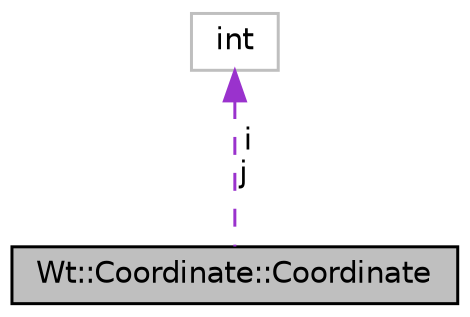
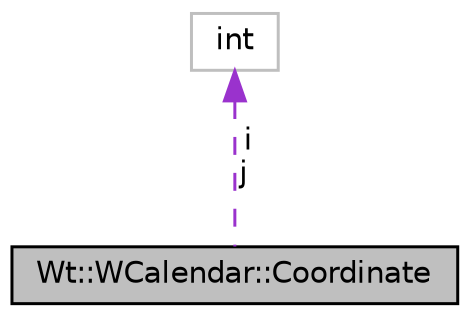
(235, 275) -> (235, 275)
